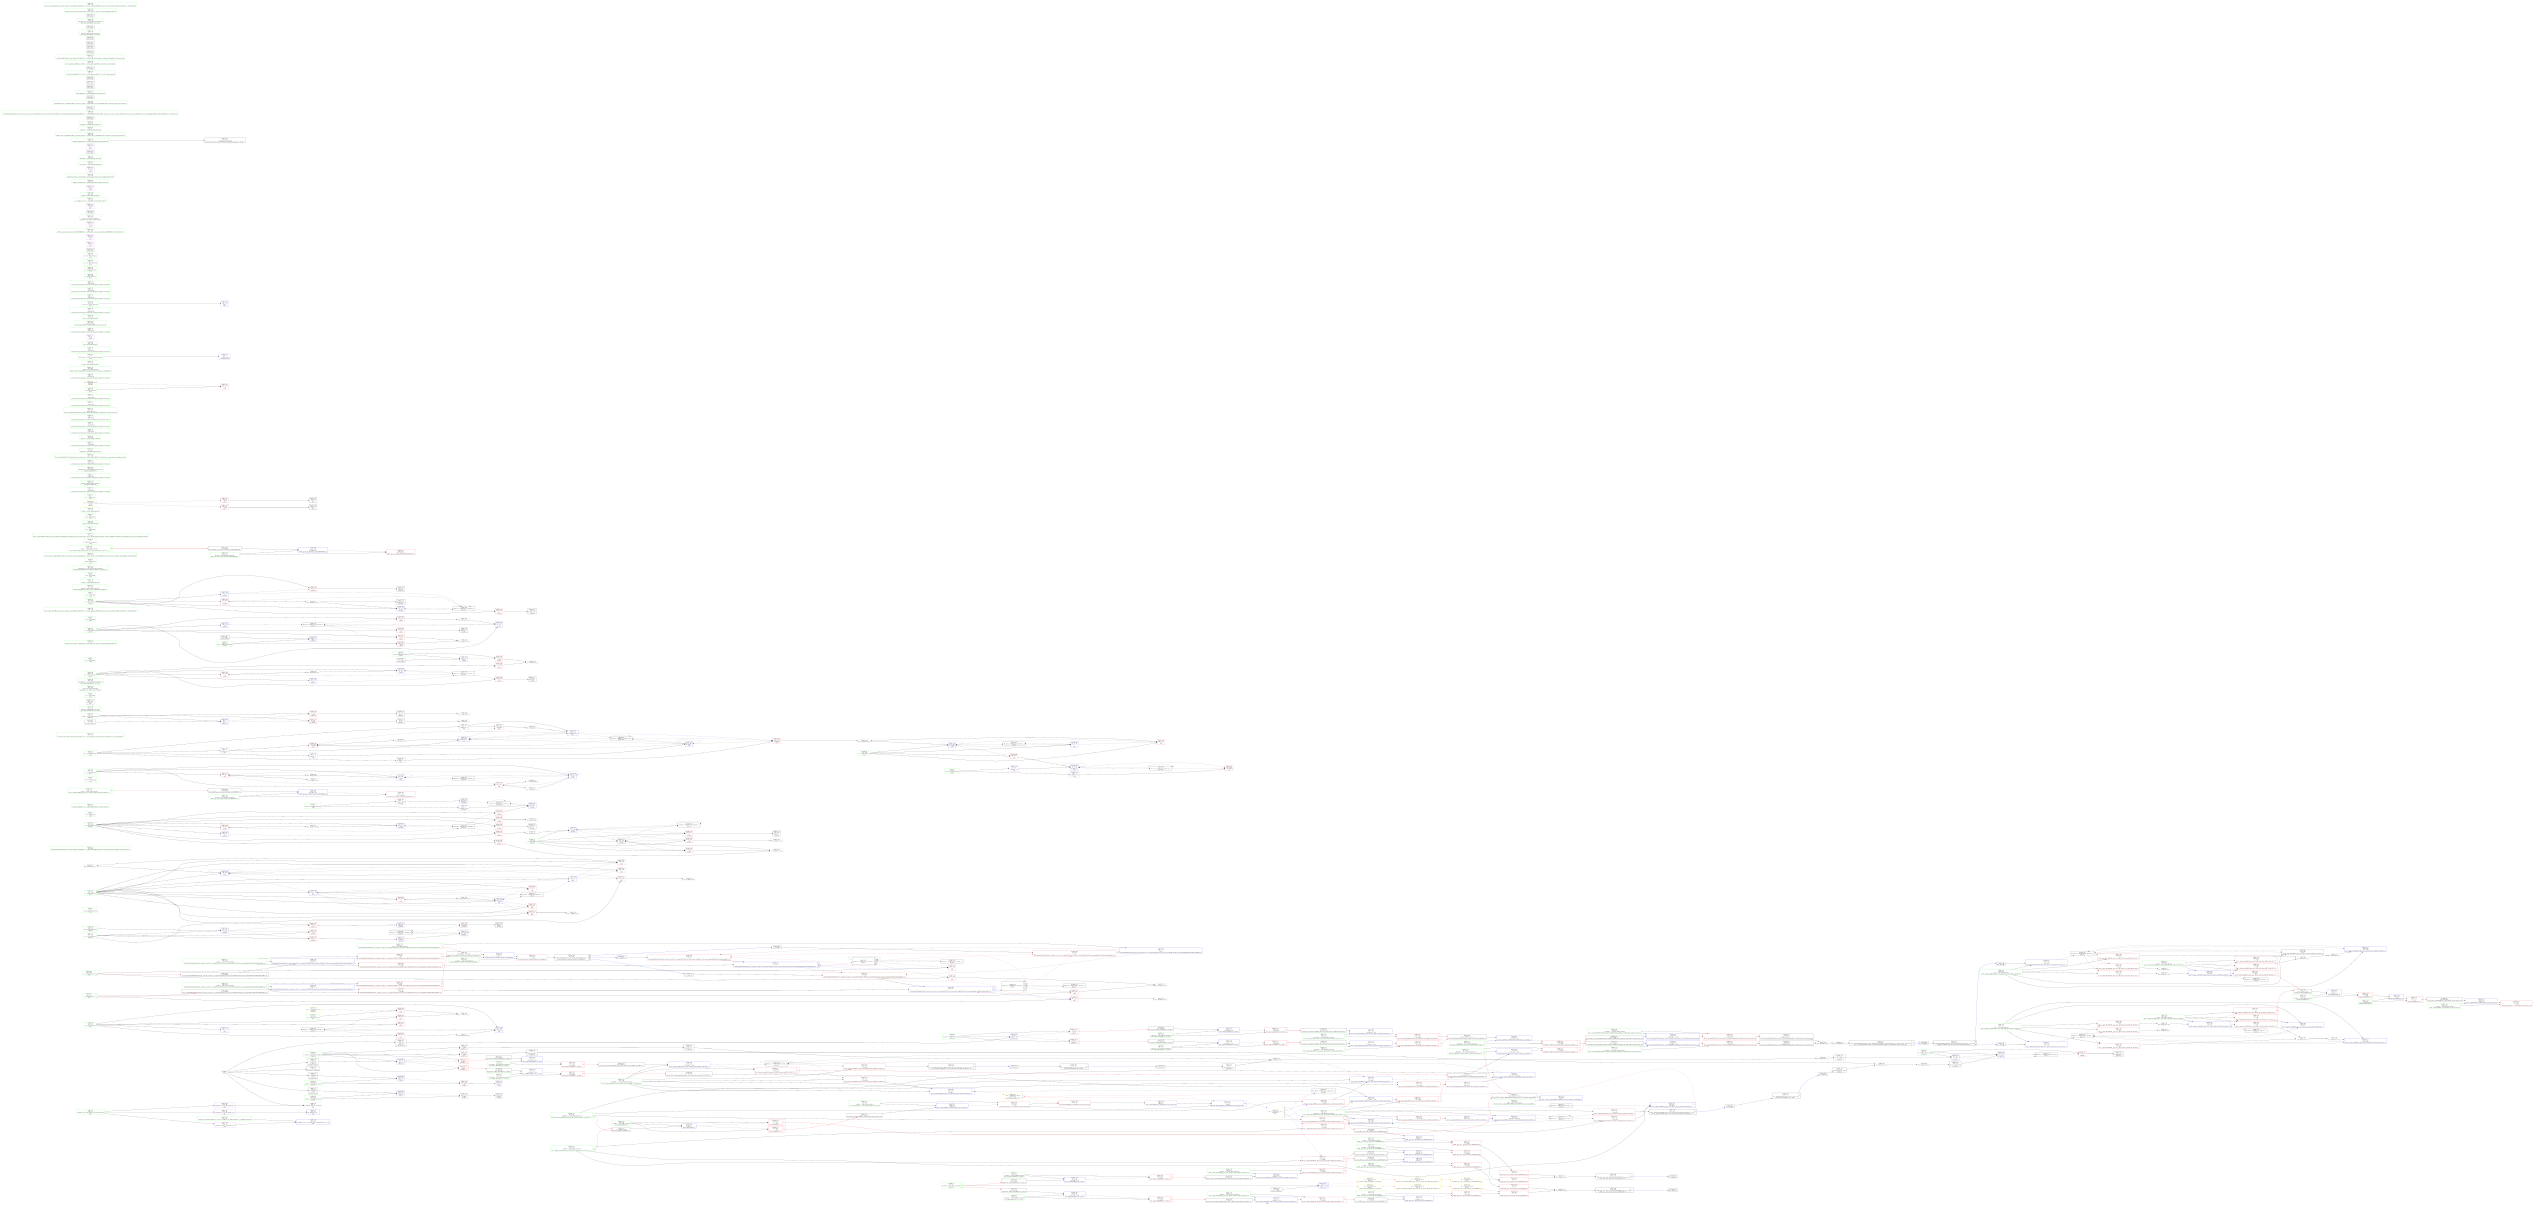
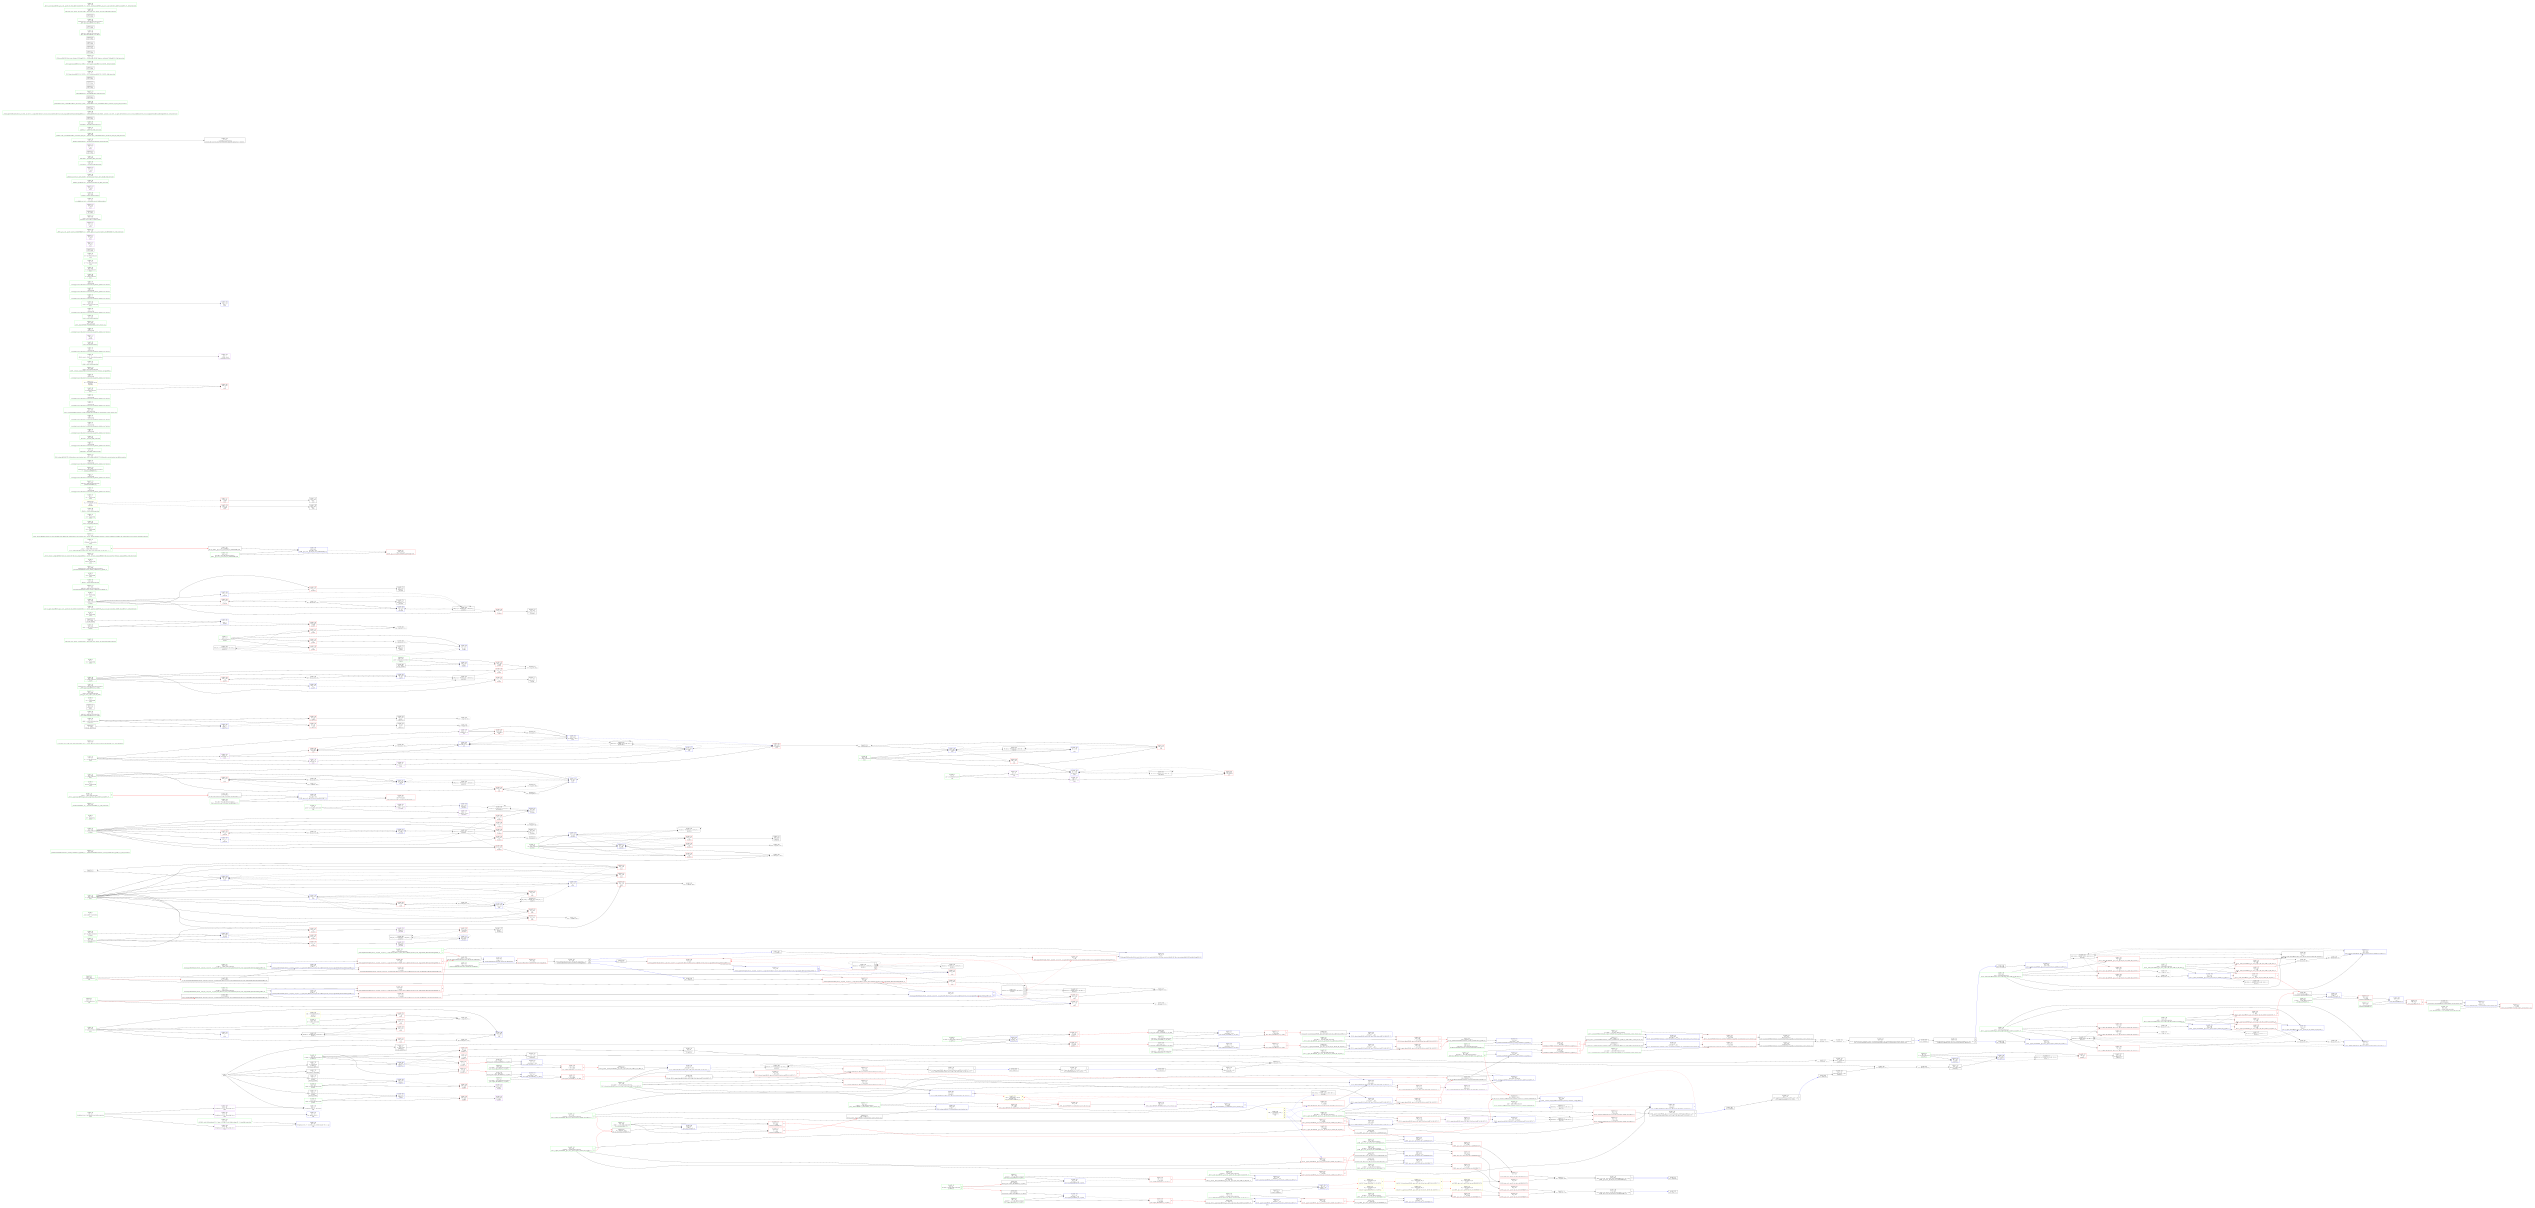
(225, 625) -> none
